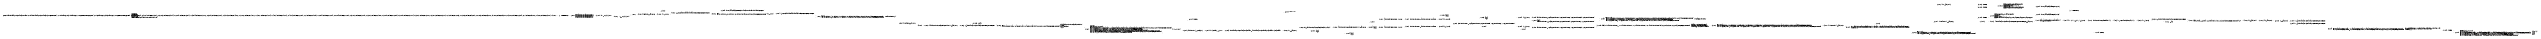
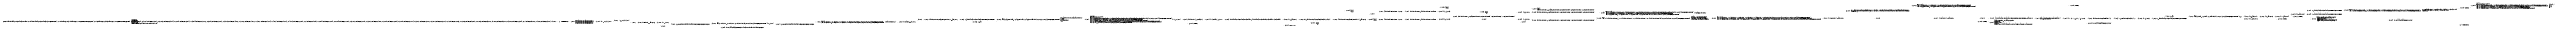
none -> (2282, 17)
